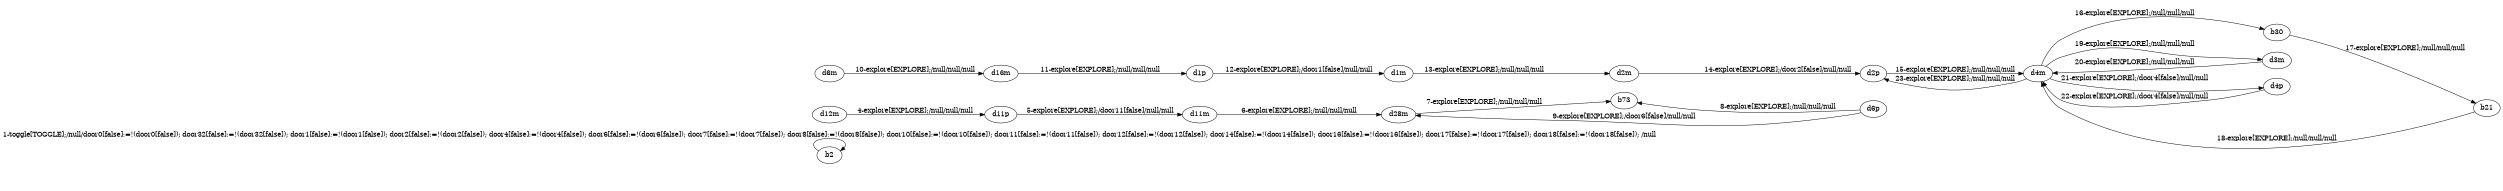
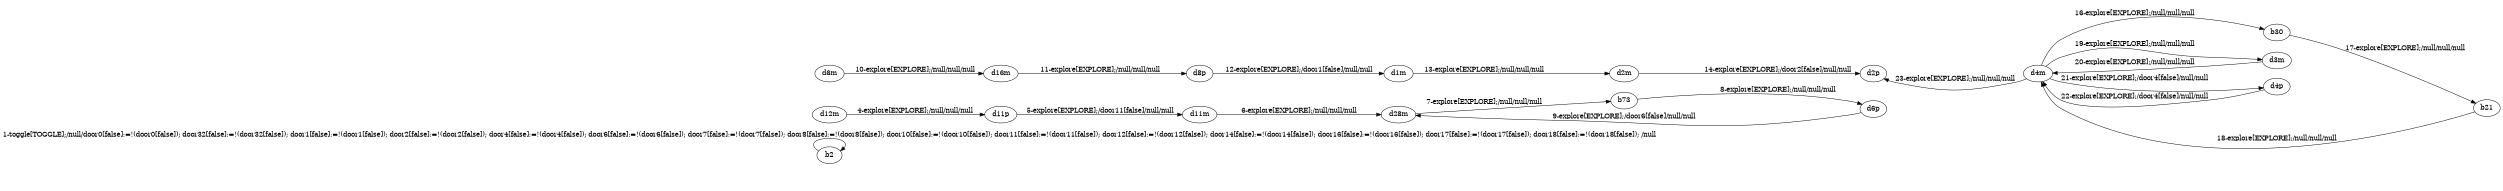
(1200, 74) -> (1200, 74)
(1953, 74) -> none
(1751, 113) -> (1748, 94)
